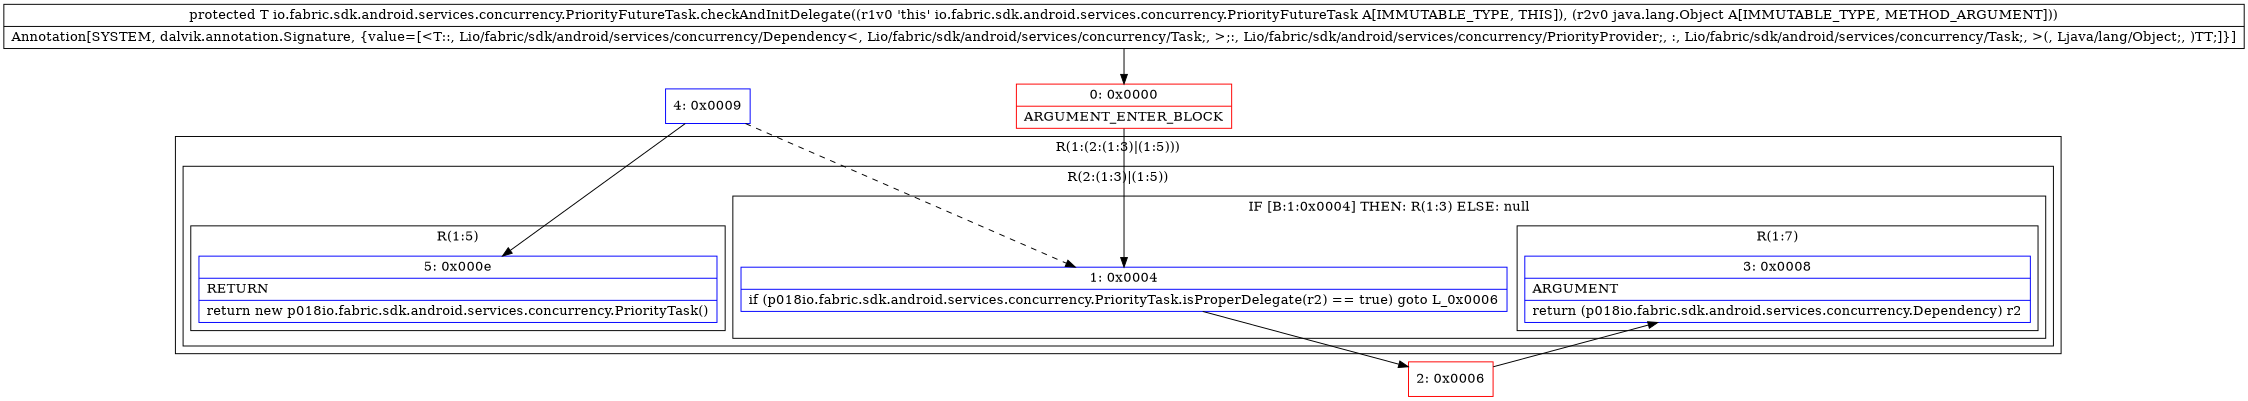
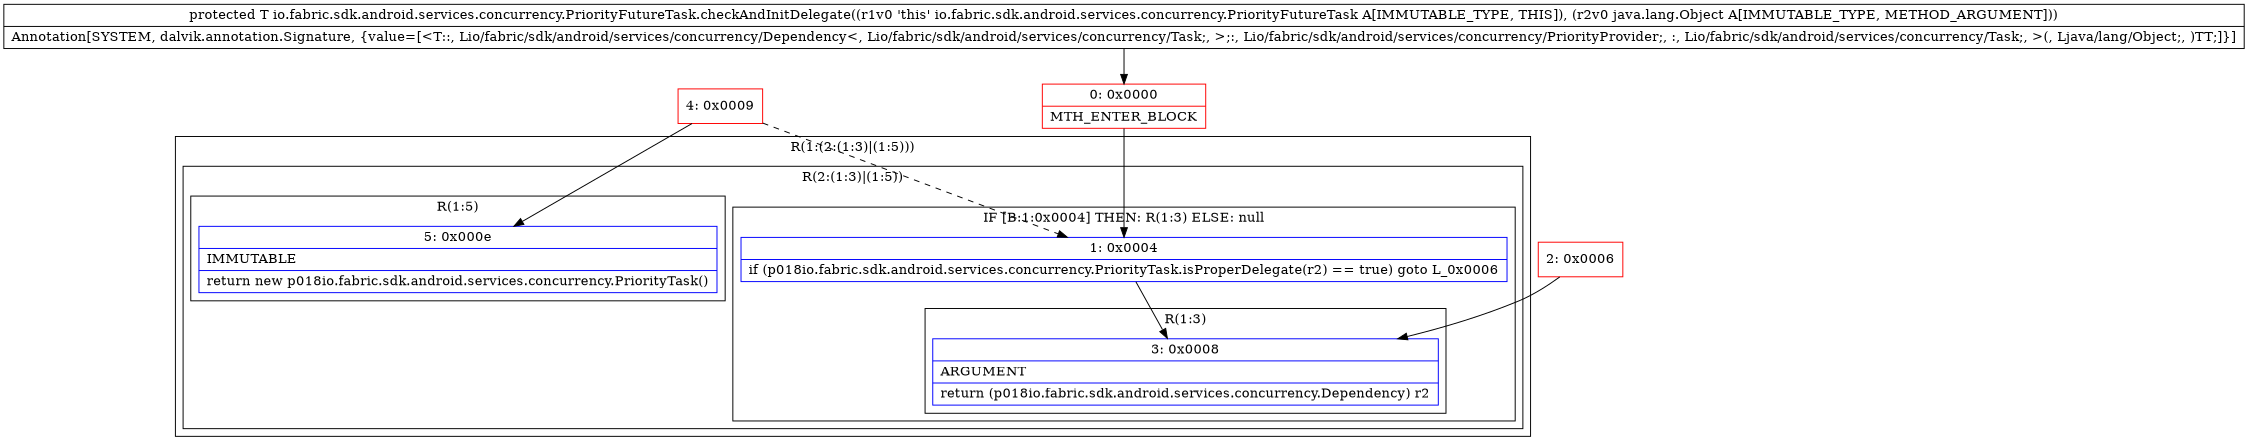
(708, 106) -> (720, 106)
(1124, 117) -> (1124, 117)
(1778, 237) -> (1186, 320)
(238, 289) -> (252, 259)
(1276, 331) -> (1147, 302)
